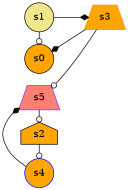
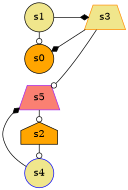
(105, 17) -> (105, 17)
(39, 173) -> (39, 173)
